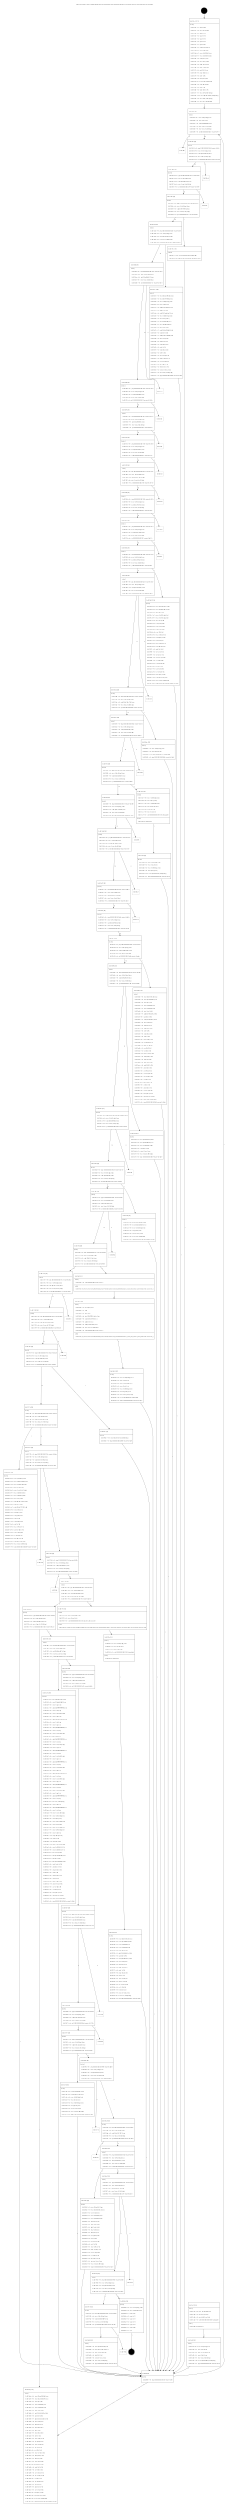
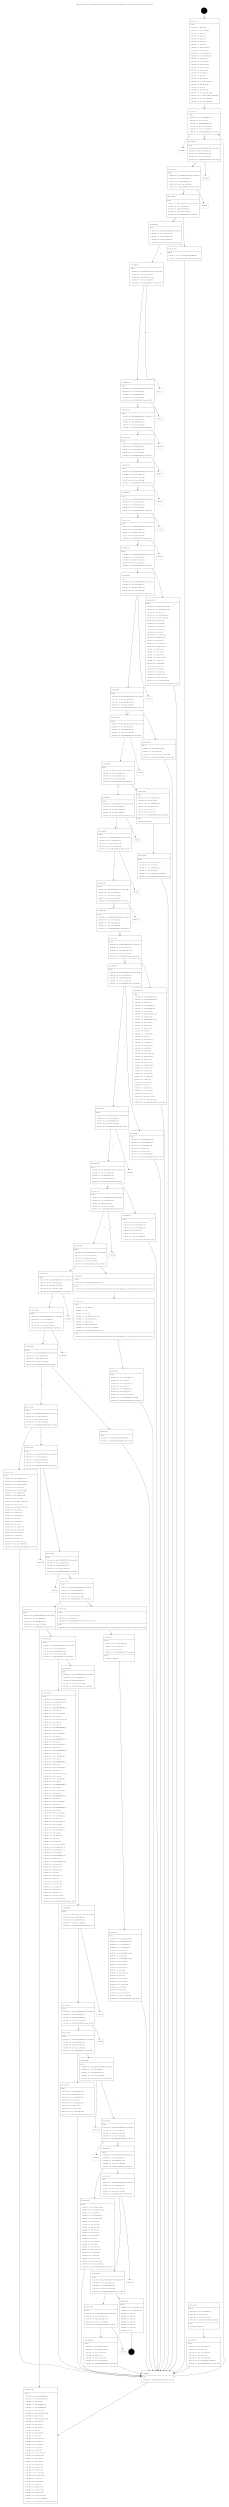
(166, 333) -> none
